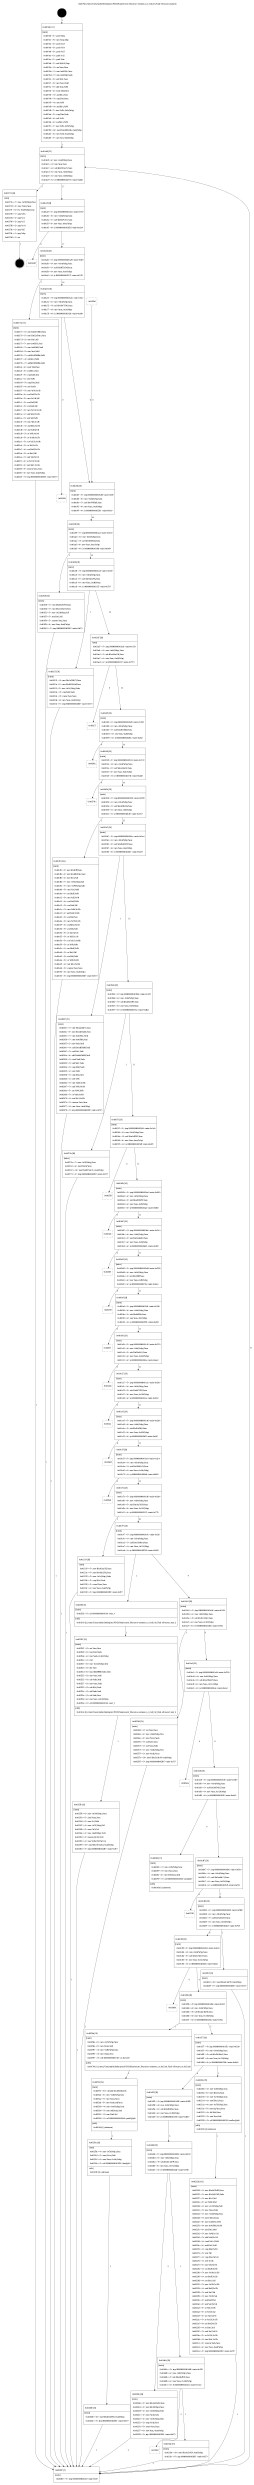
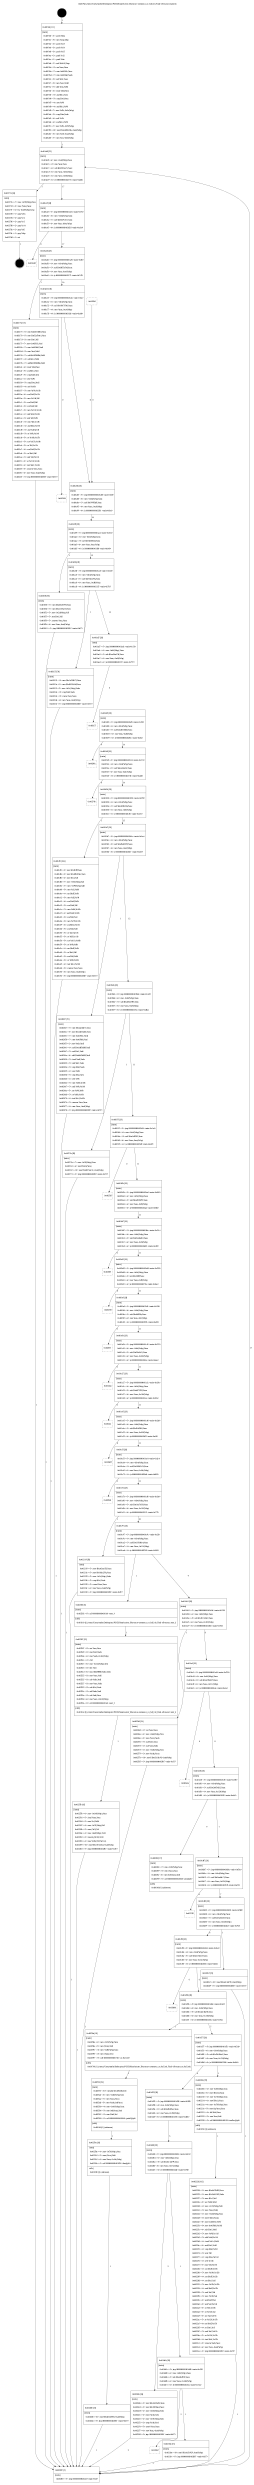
(118, 687) -> none
(107, 1234) -> none
